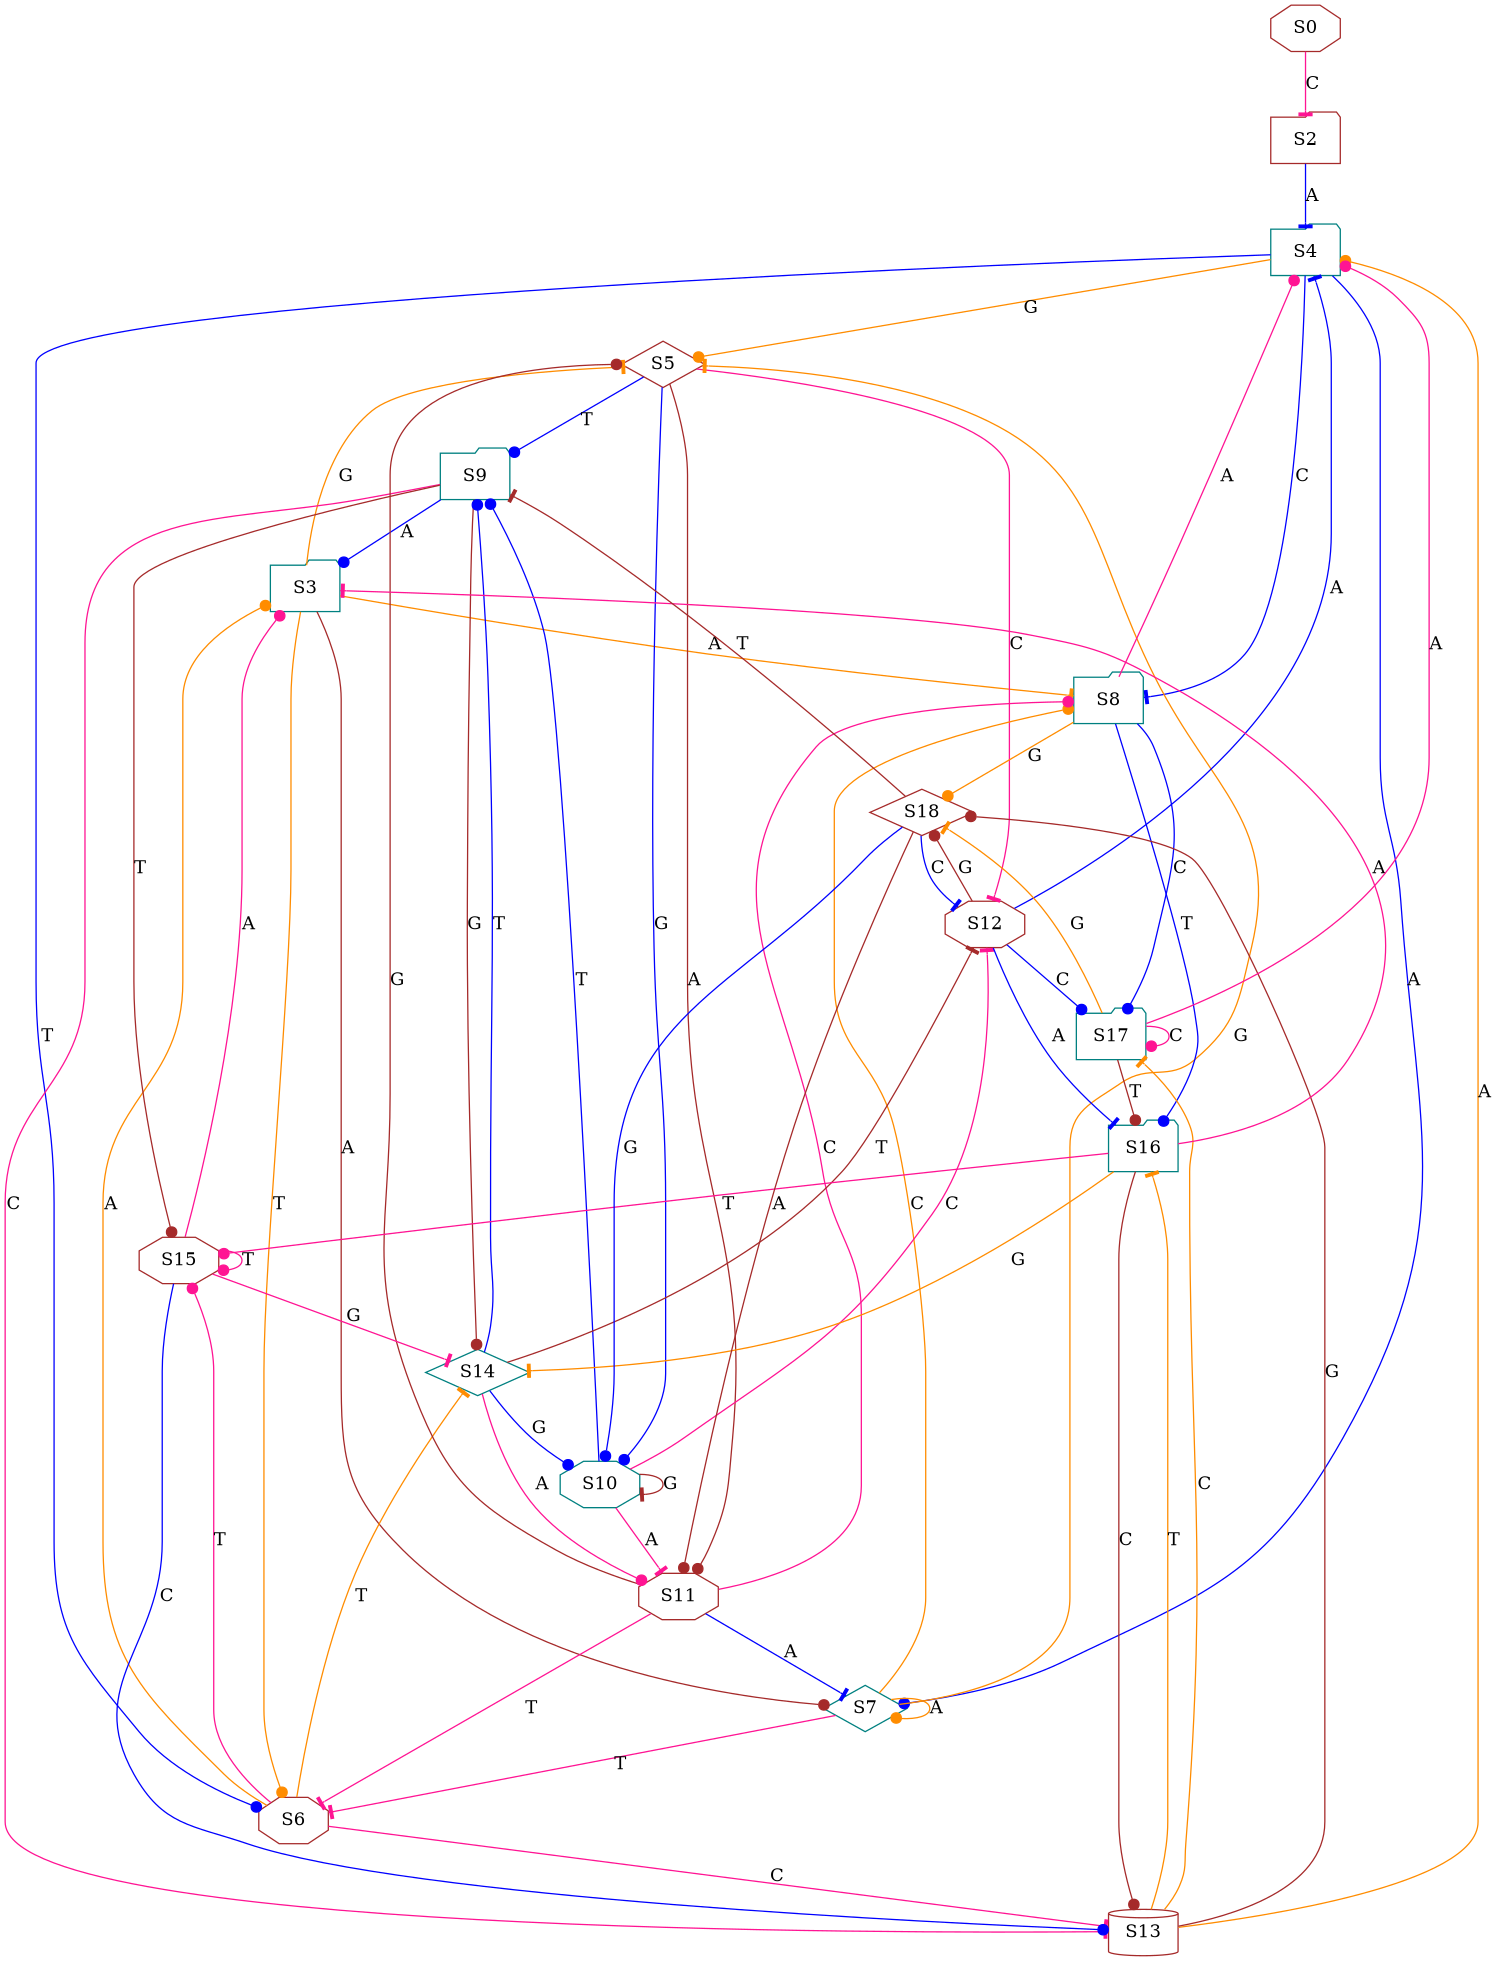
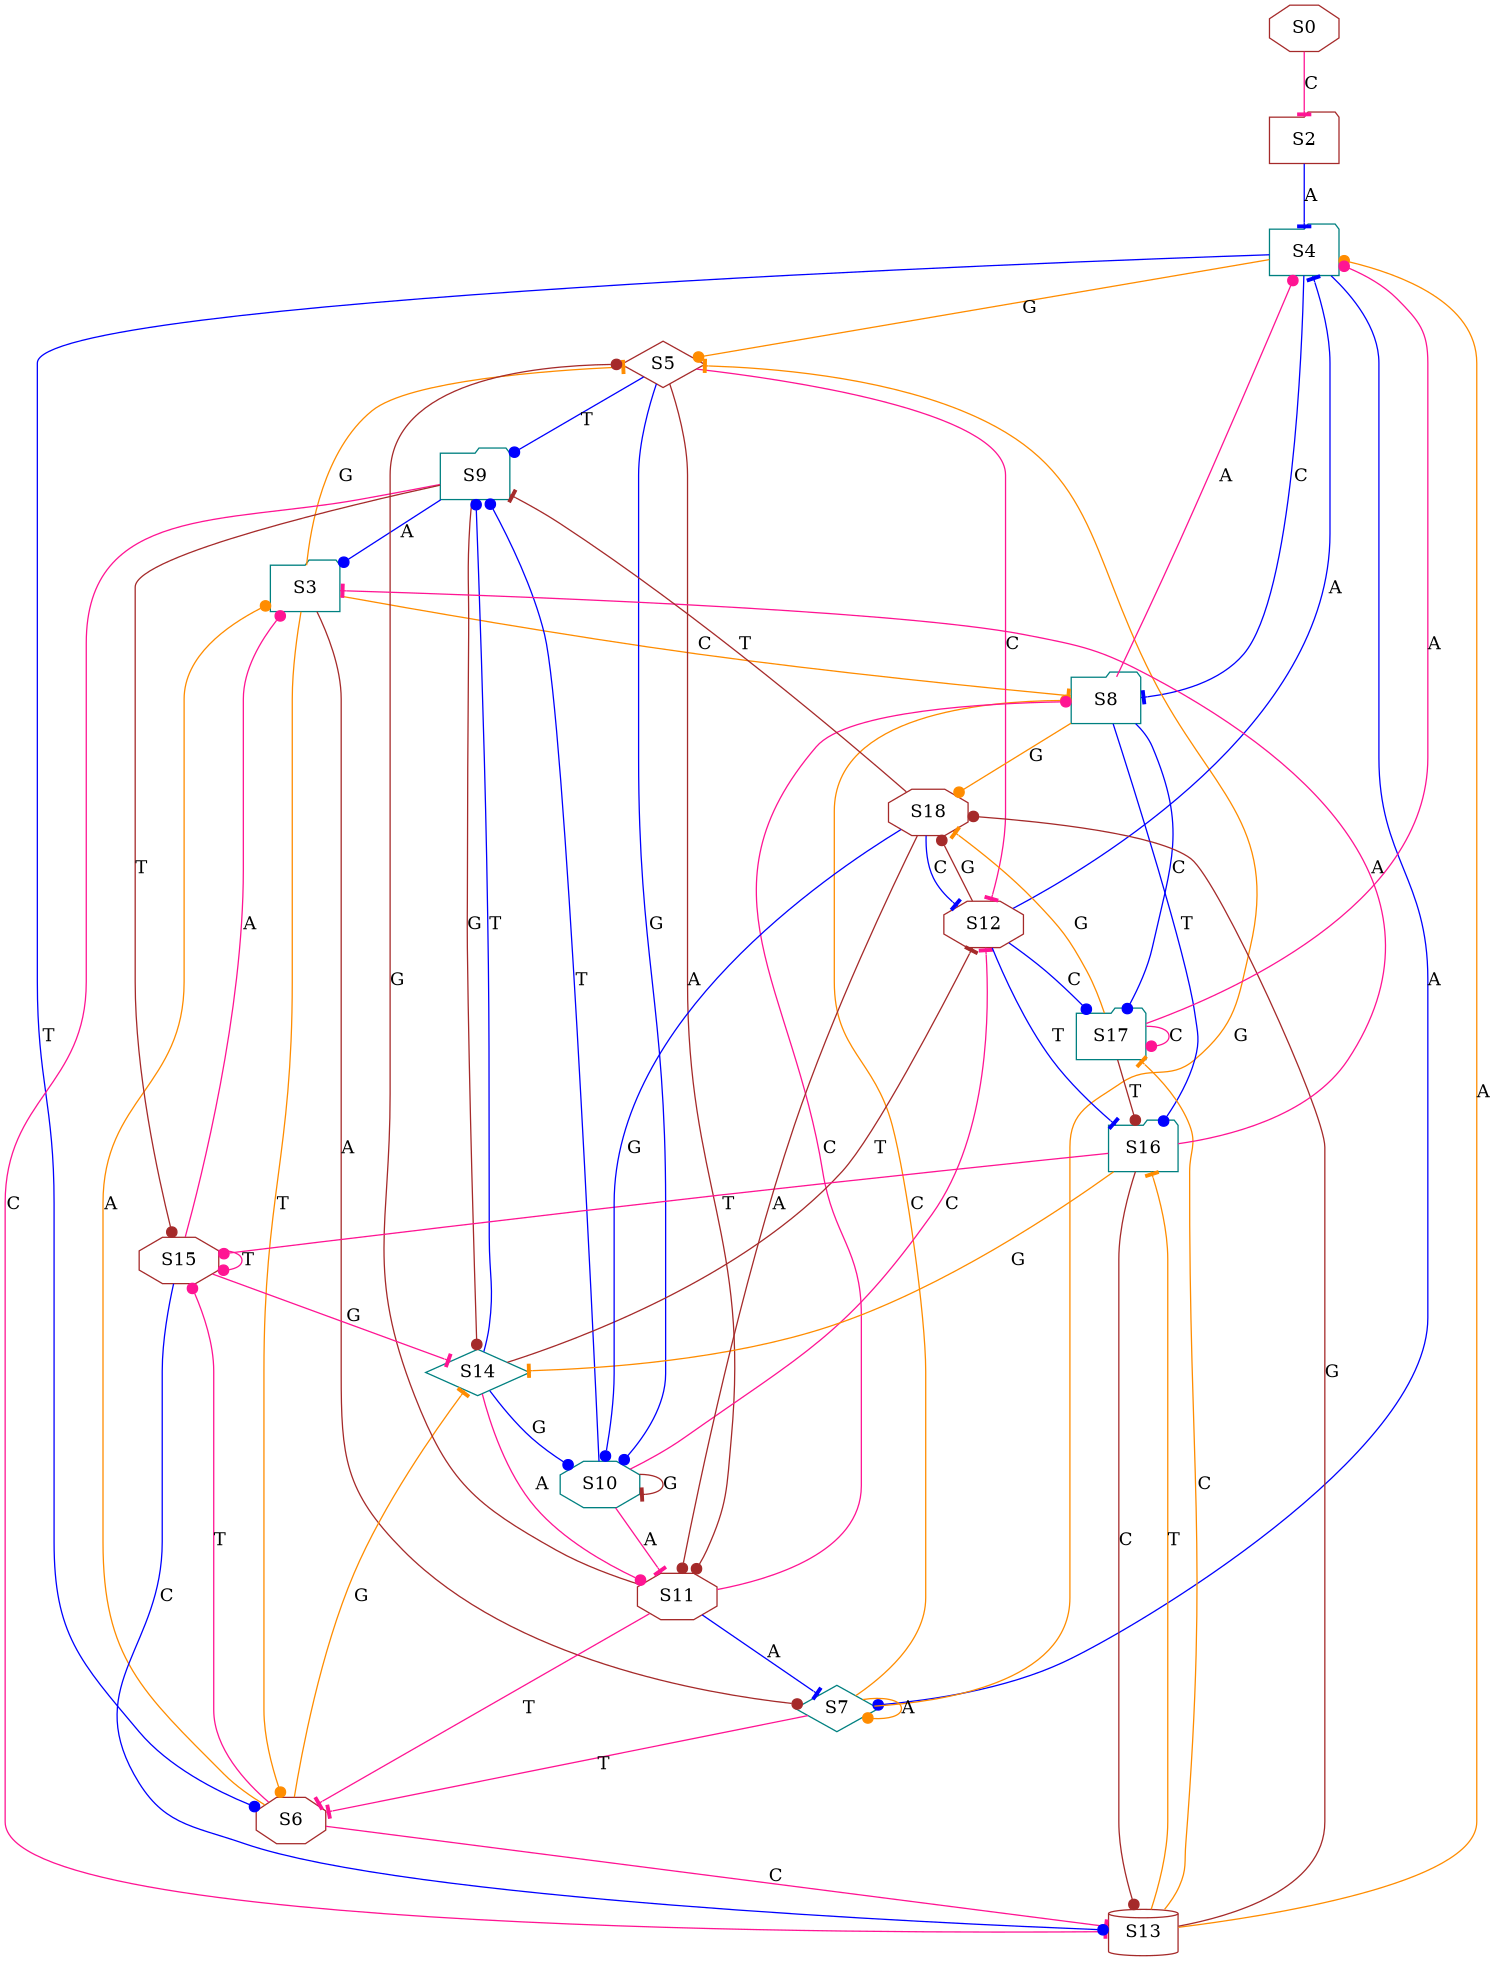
(715, 644) -> (705, 644)
(922, 812) -> (928, 812)
(1058, 1036) -> (1058, 1036)
(362, 1596) -> (362, 1596)
